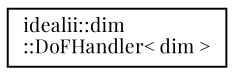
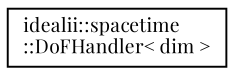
(117, 38) -> (117, 38)
